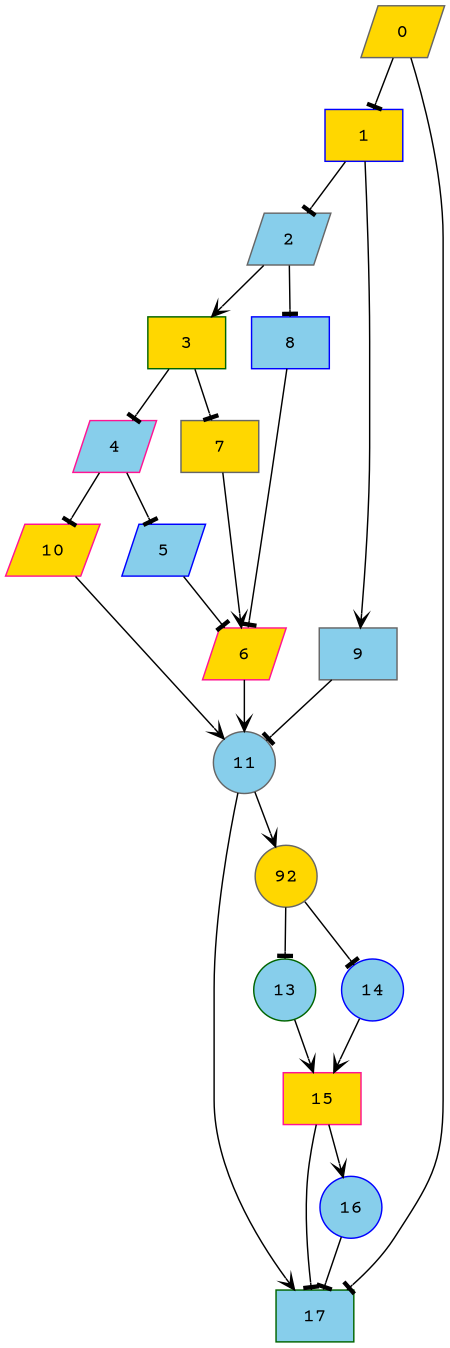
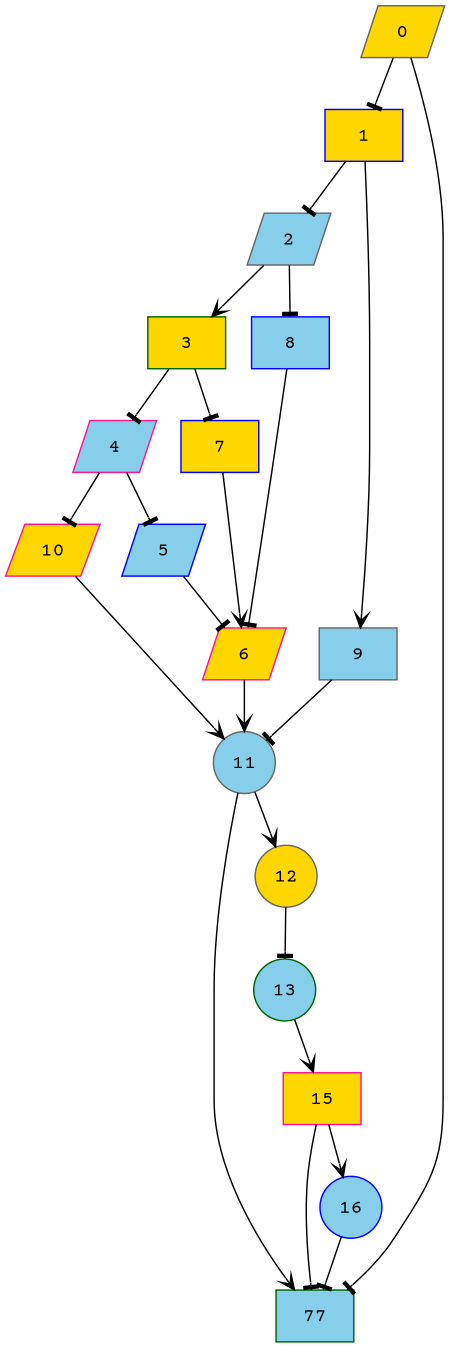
(220, 446) -> (220, 446)
(286, 876) -> (286, 876)
(373, 990) -> none
(315, 1316) -> (315, 1316)
